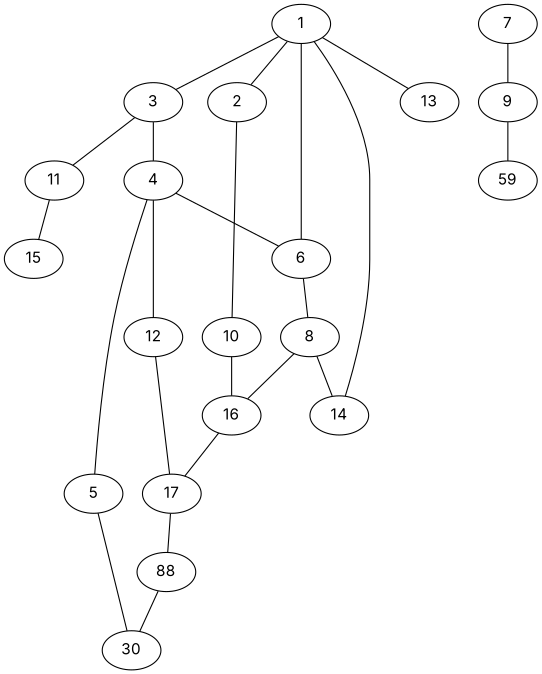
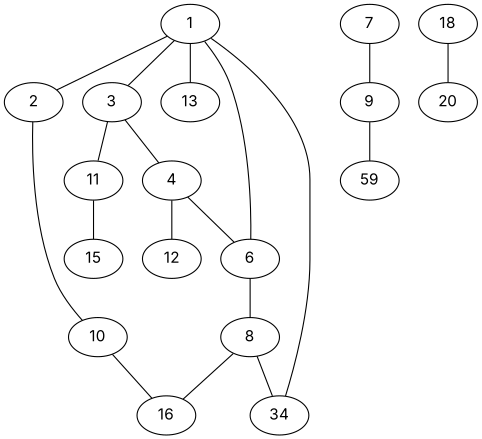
(339, 415) -> (279, 415)
(94, 494) -> none
(172, 494) -> none
(166, 572) -> (448, 24)
(132, 650) -> (448, 102)
